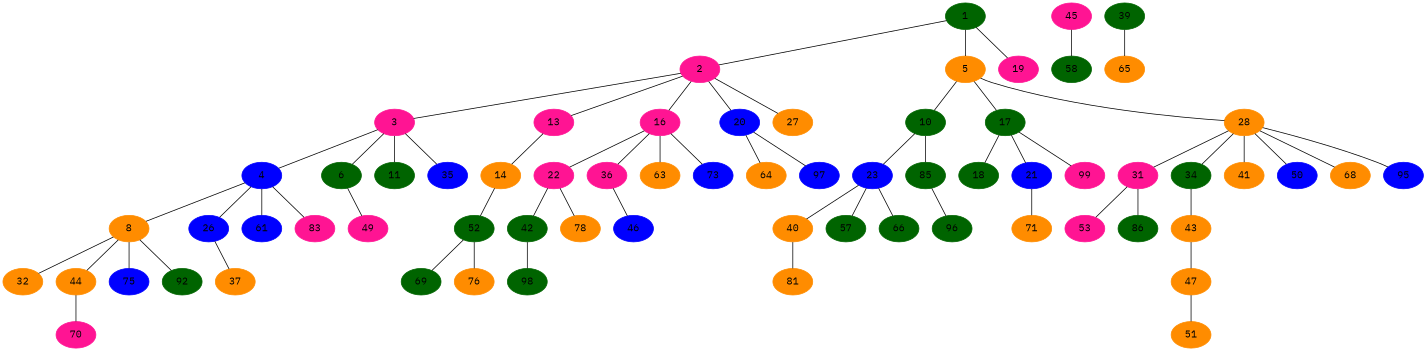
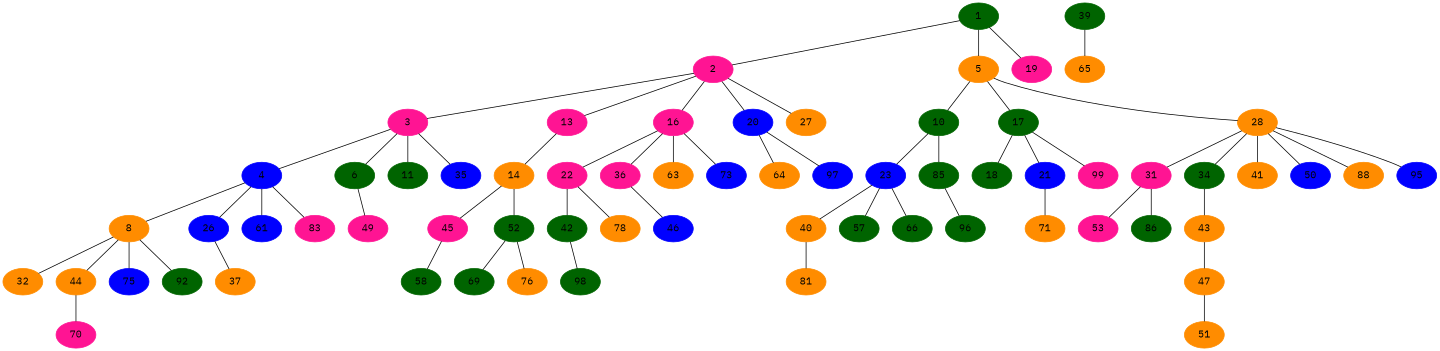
(1350, 176) -> (1364, 176)
none -> (481, 202)
